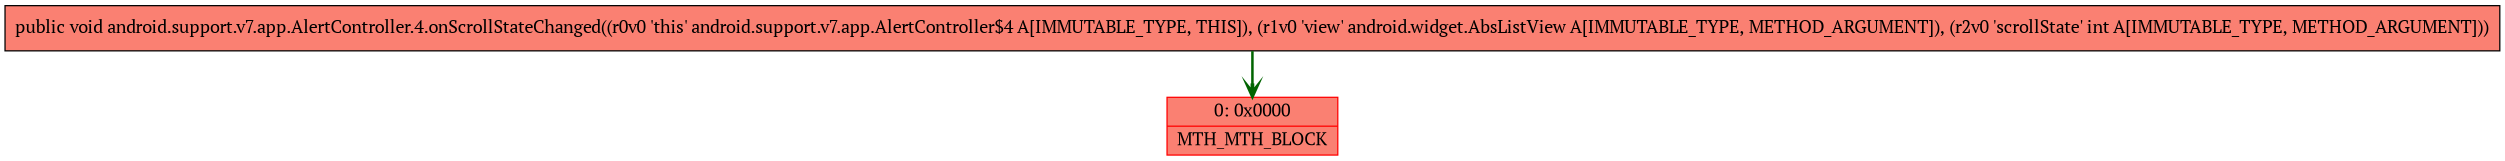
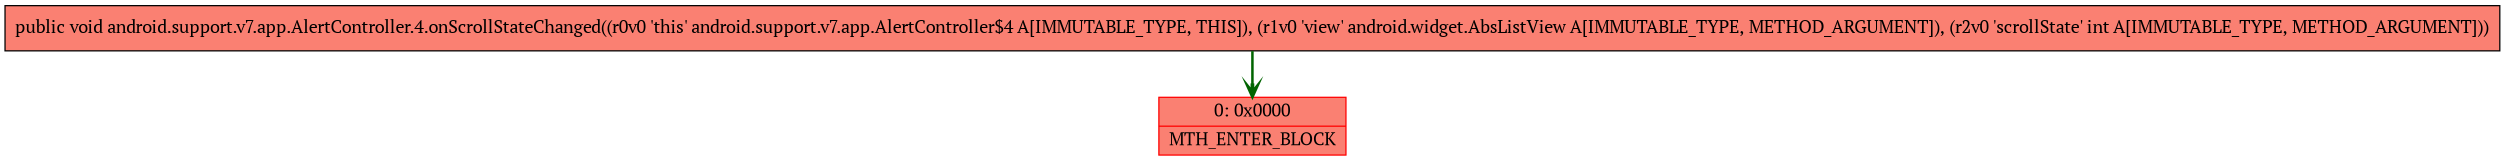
(1252, 140) -> (1252, 140)
